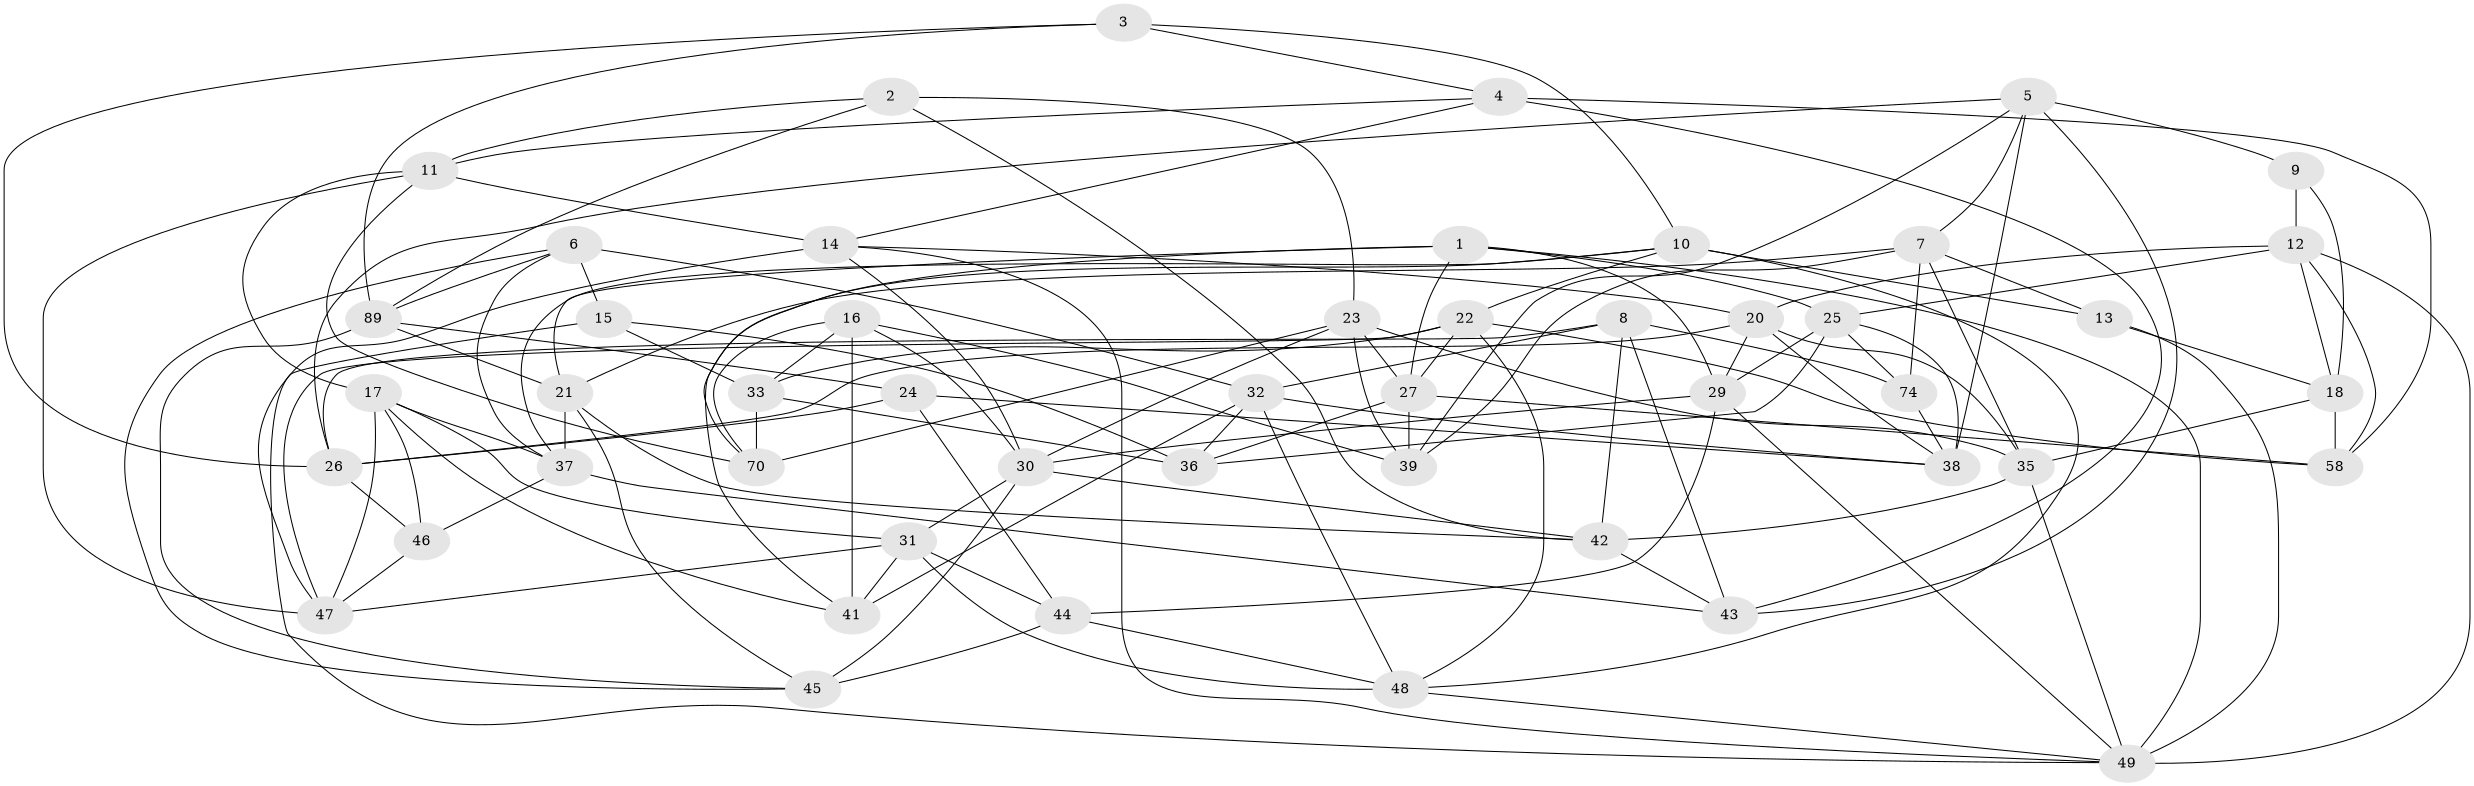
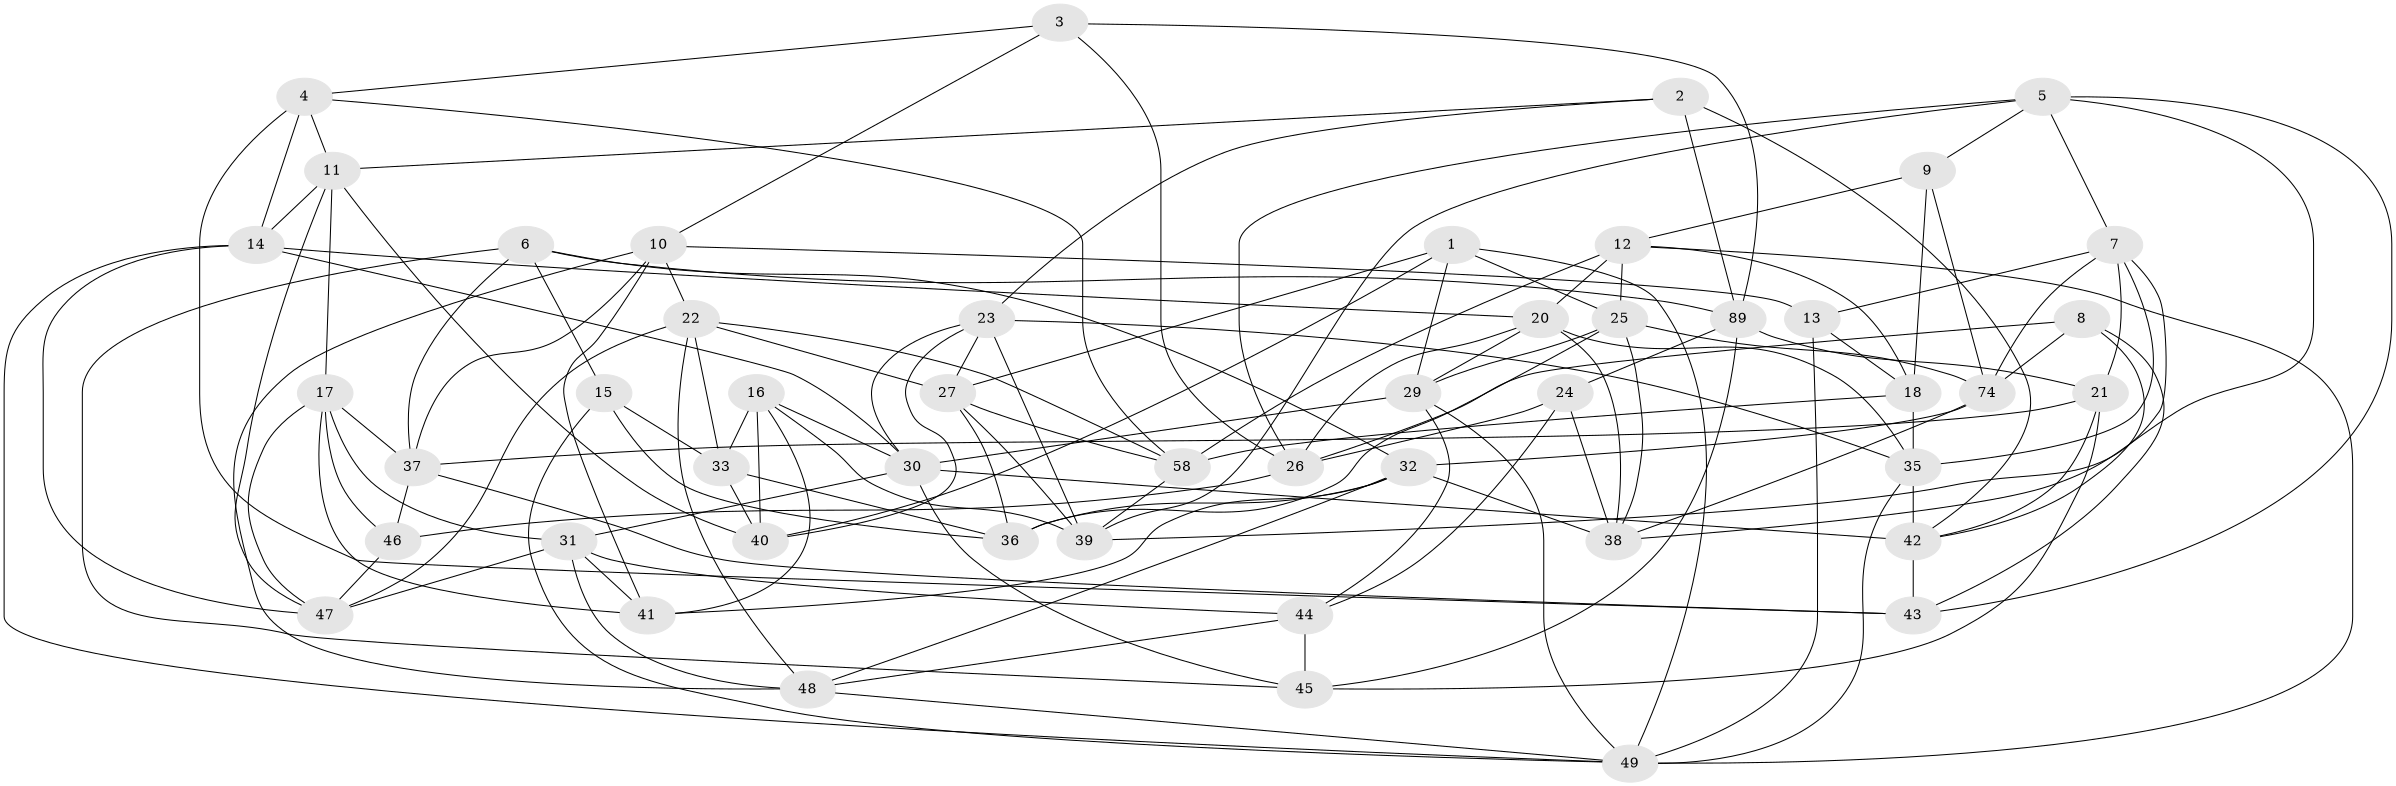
(959, 263) -> none
none -> (1961, 296)
(1425, 359) -> (1690, 447)
(756, 467) -> (761, 541)
none -> (1134, 504)
